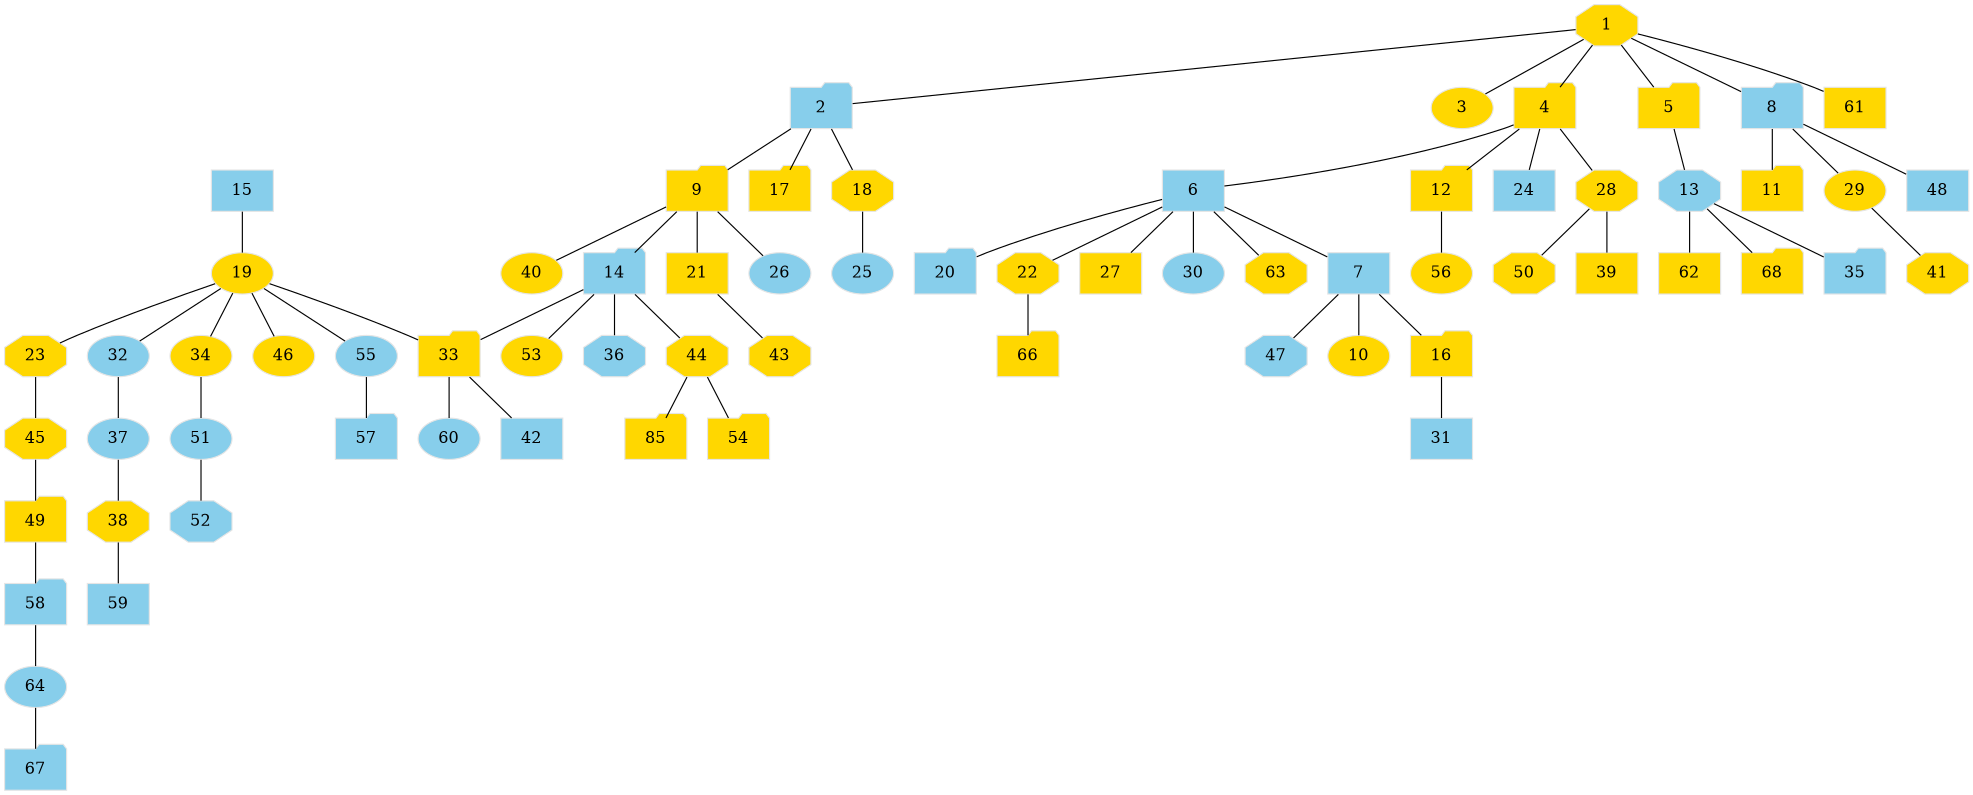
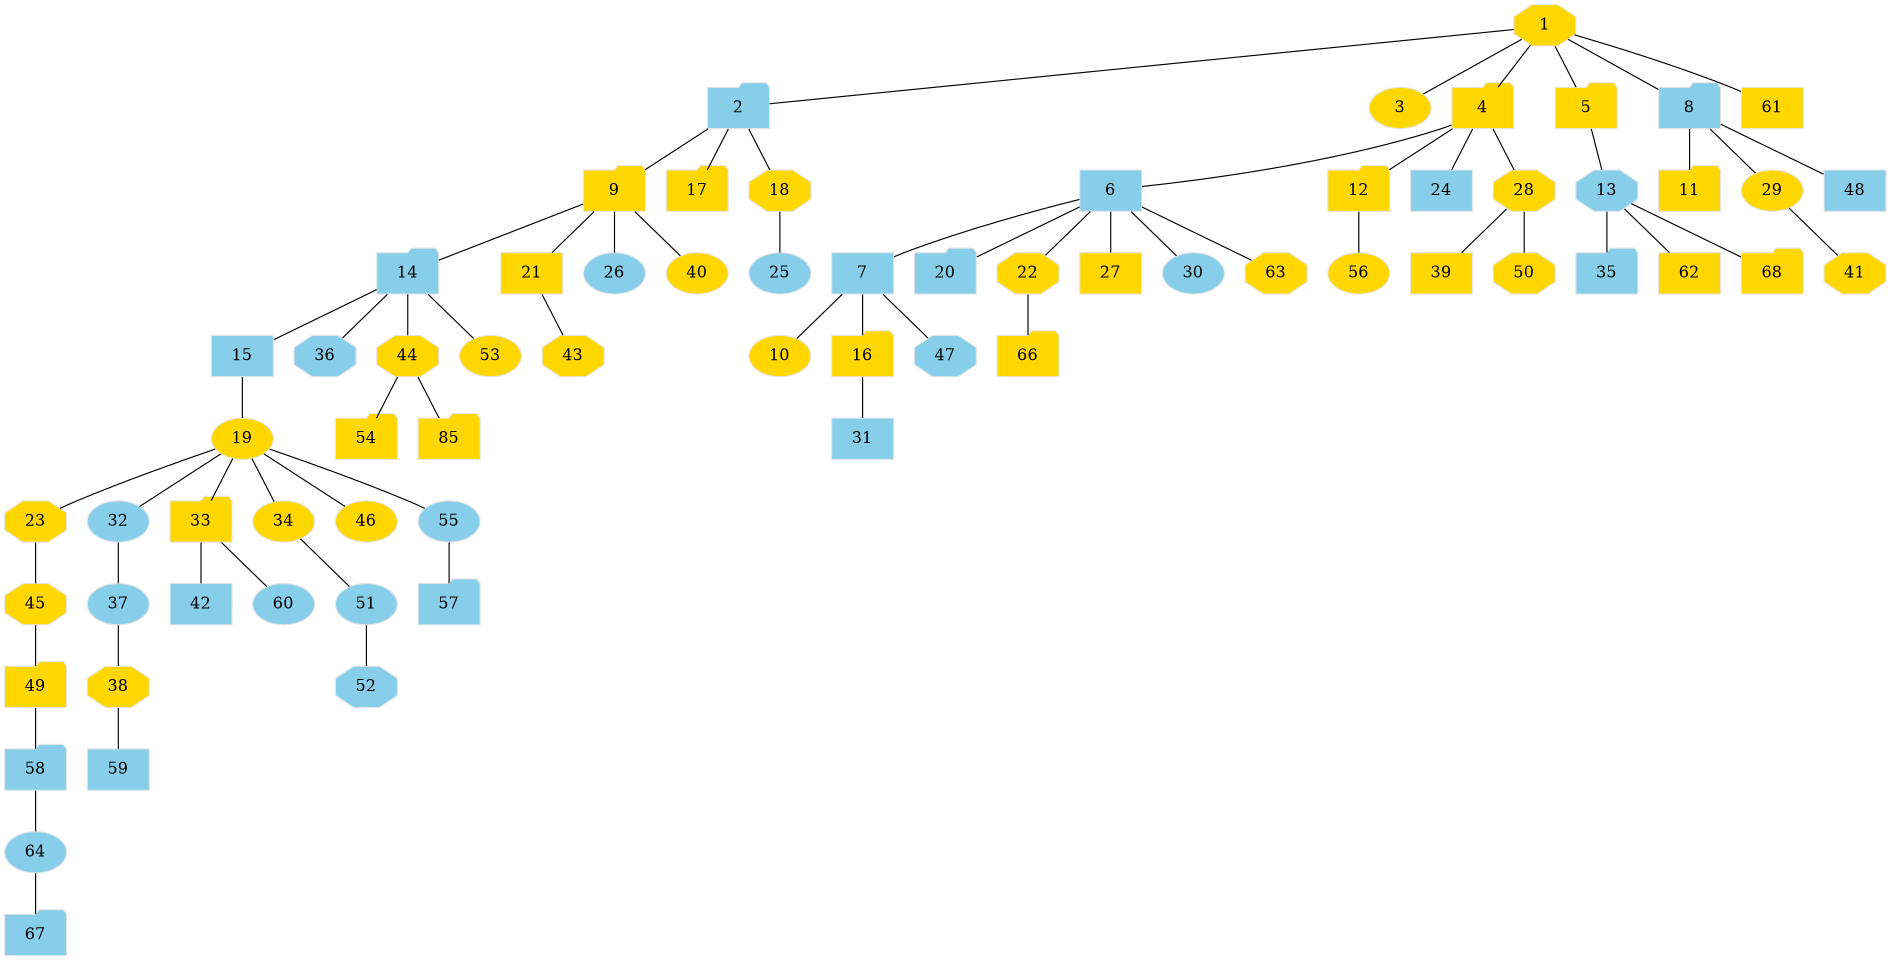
(532, 315) -> (325, 315)
